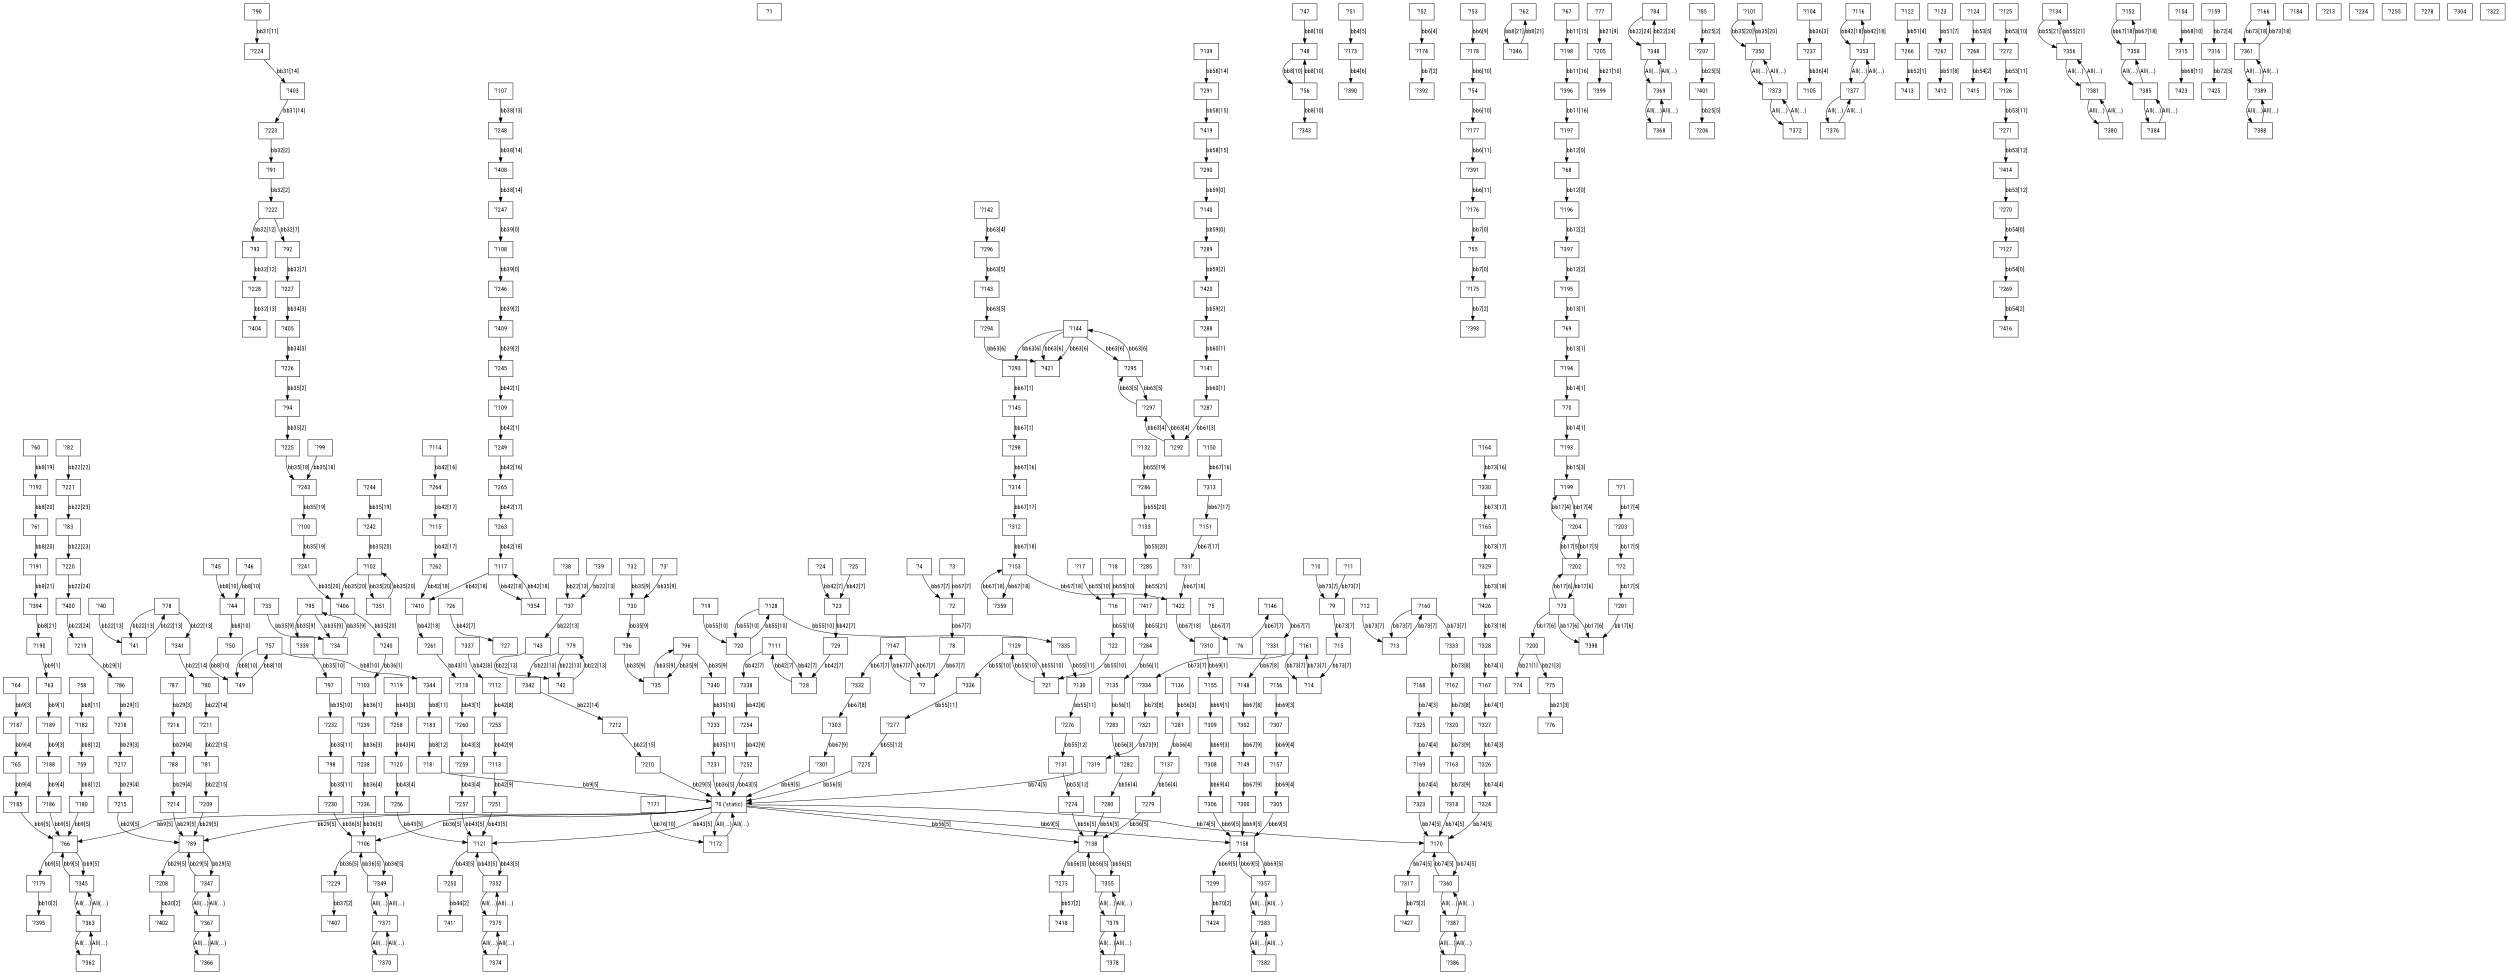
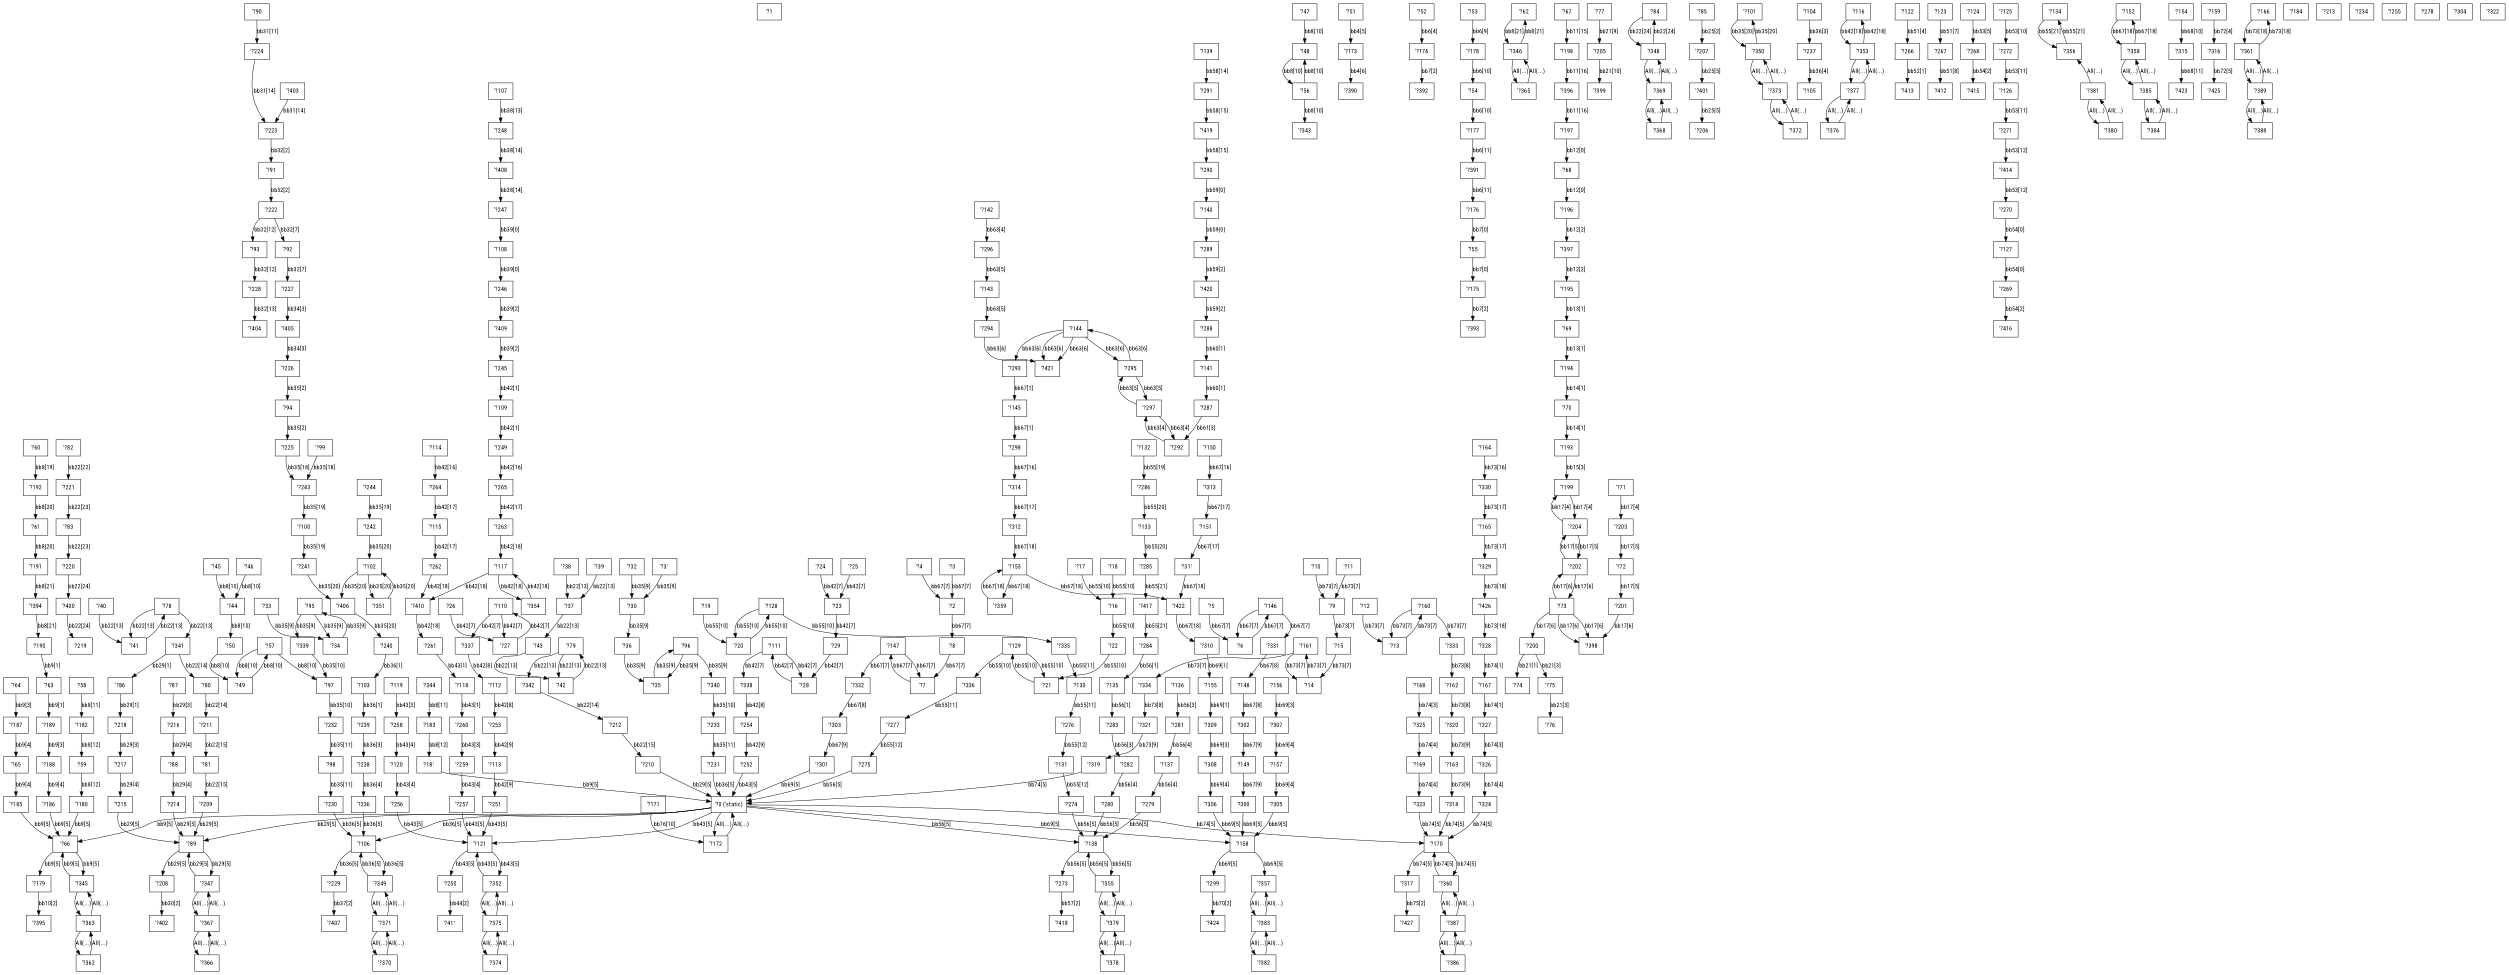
(273, 70) -> (252, 90)
(2067, 73) -> none
none -> (1524, 91)
none -> (501, 606)
none -> (1244, 618)
(348, 663) -> (295, 667)
(99, 664) -> (151, 665)
(1242, 869) -> none
